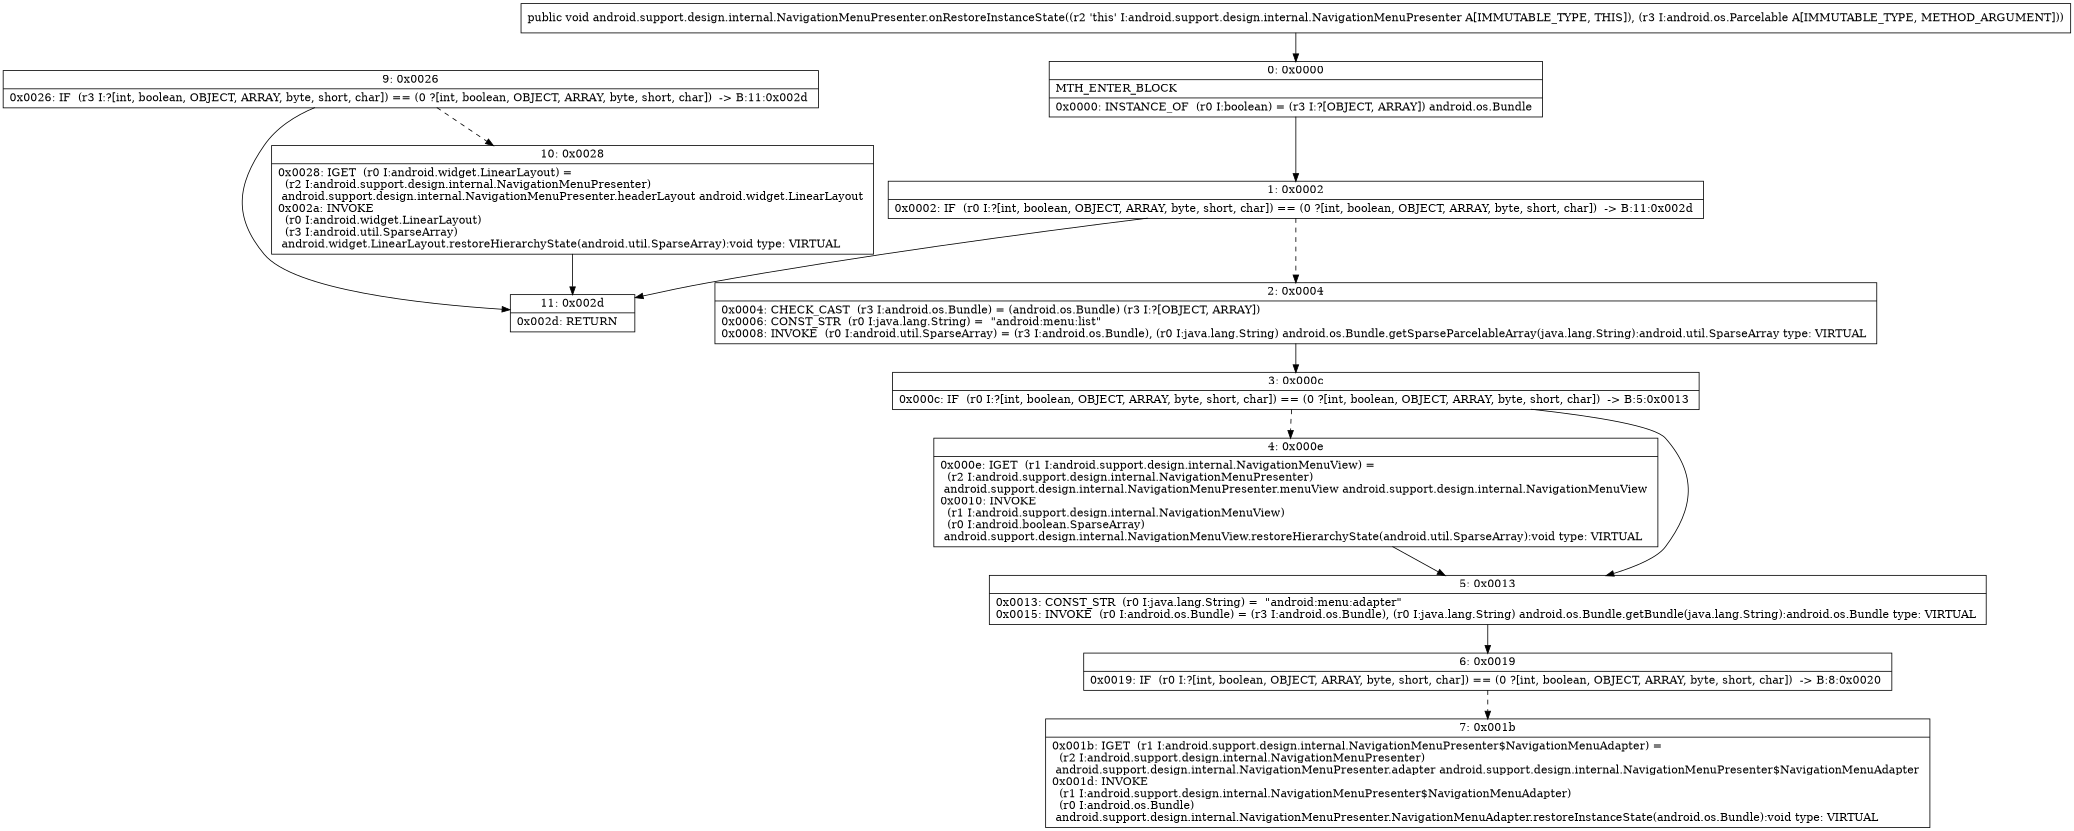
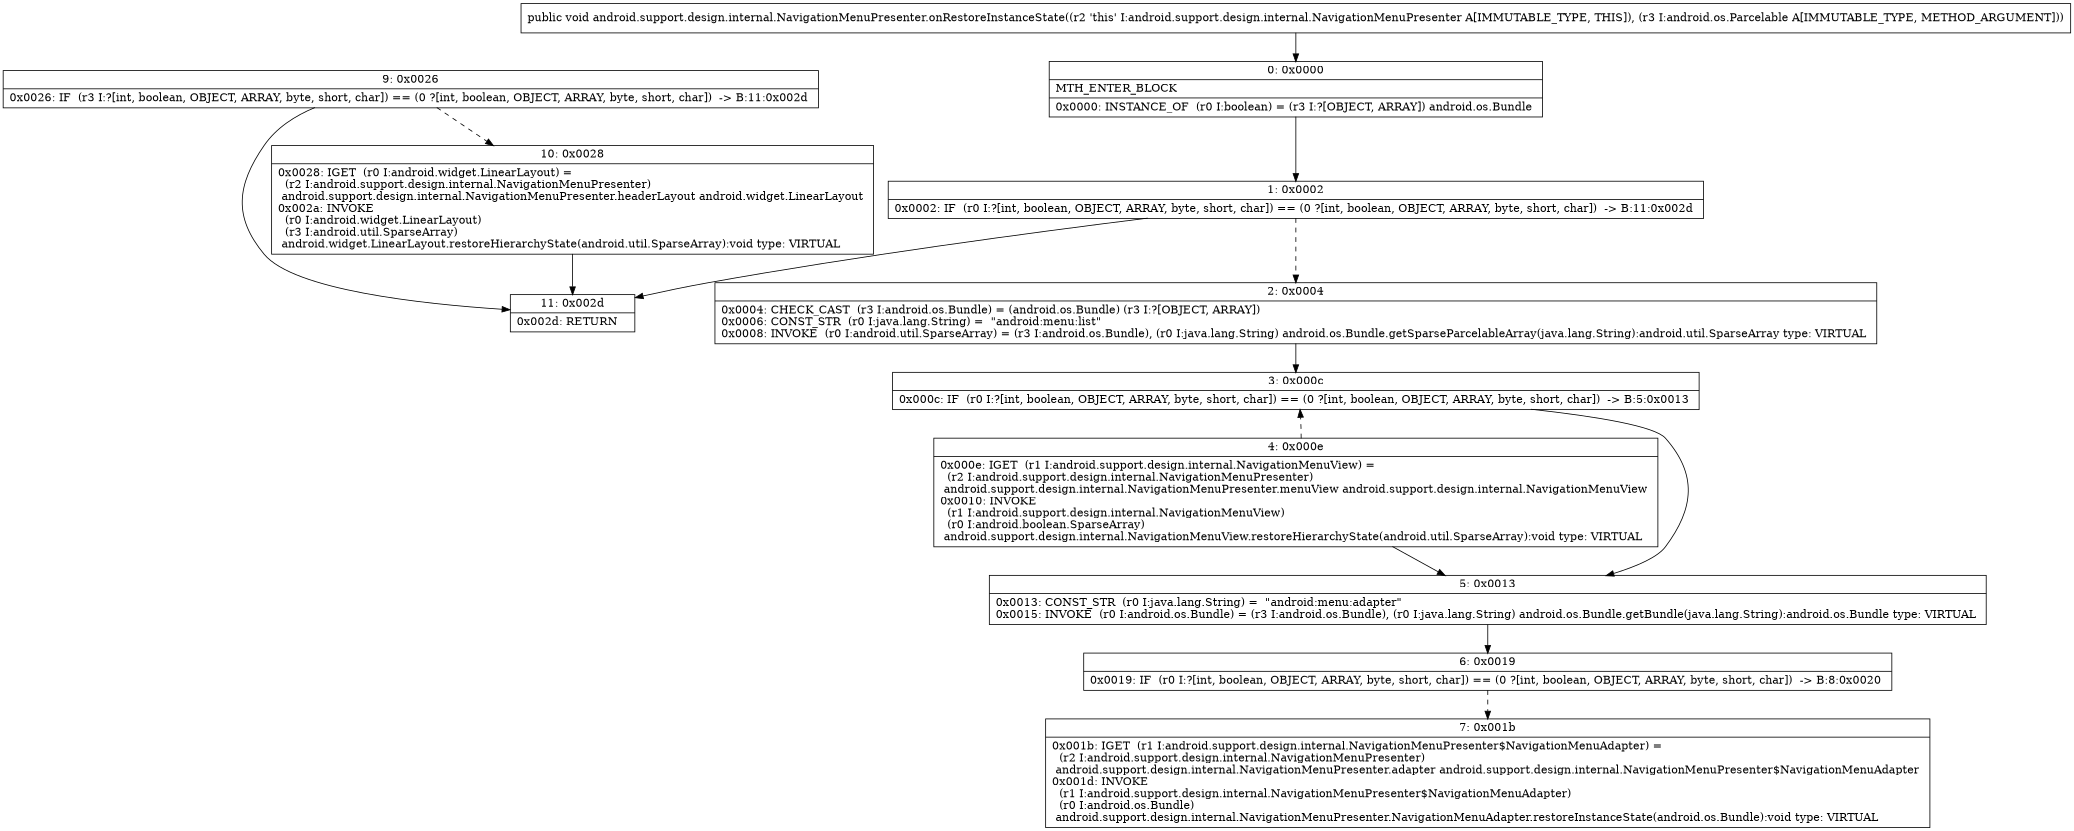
(1291, 420) -> (1301, 428)
